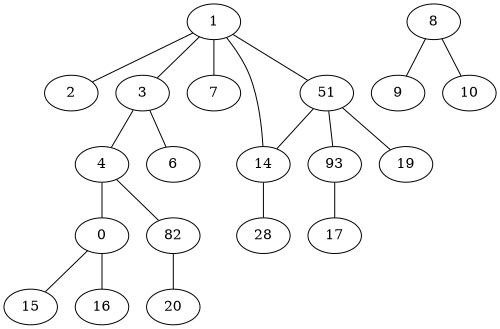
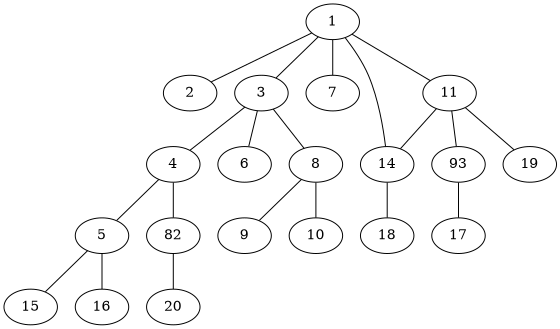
(327, 93) -> (450, 93)
none -> (289, 129)
(102, 236) -> (102, 236)
(263, 236) -> (387, 236)
